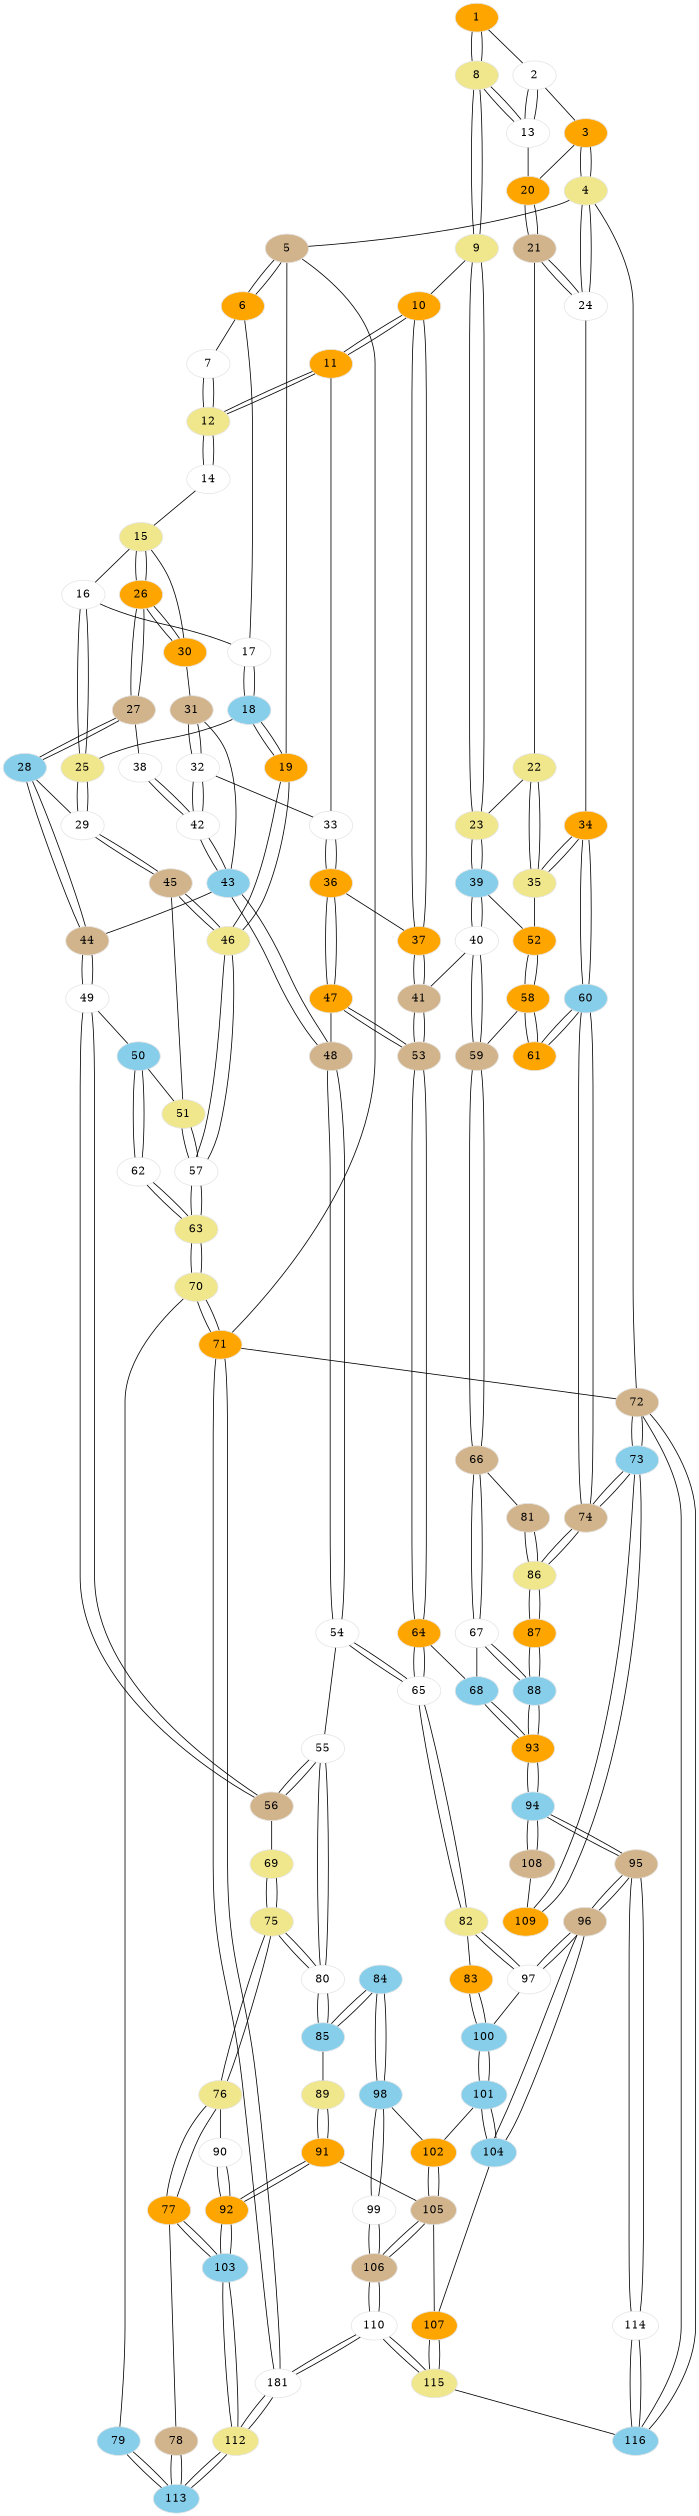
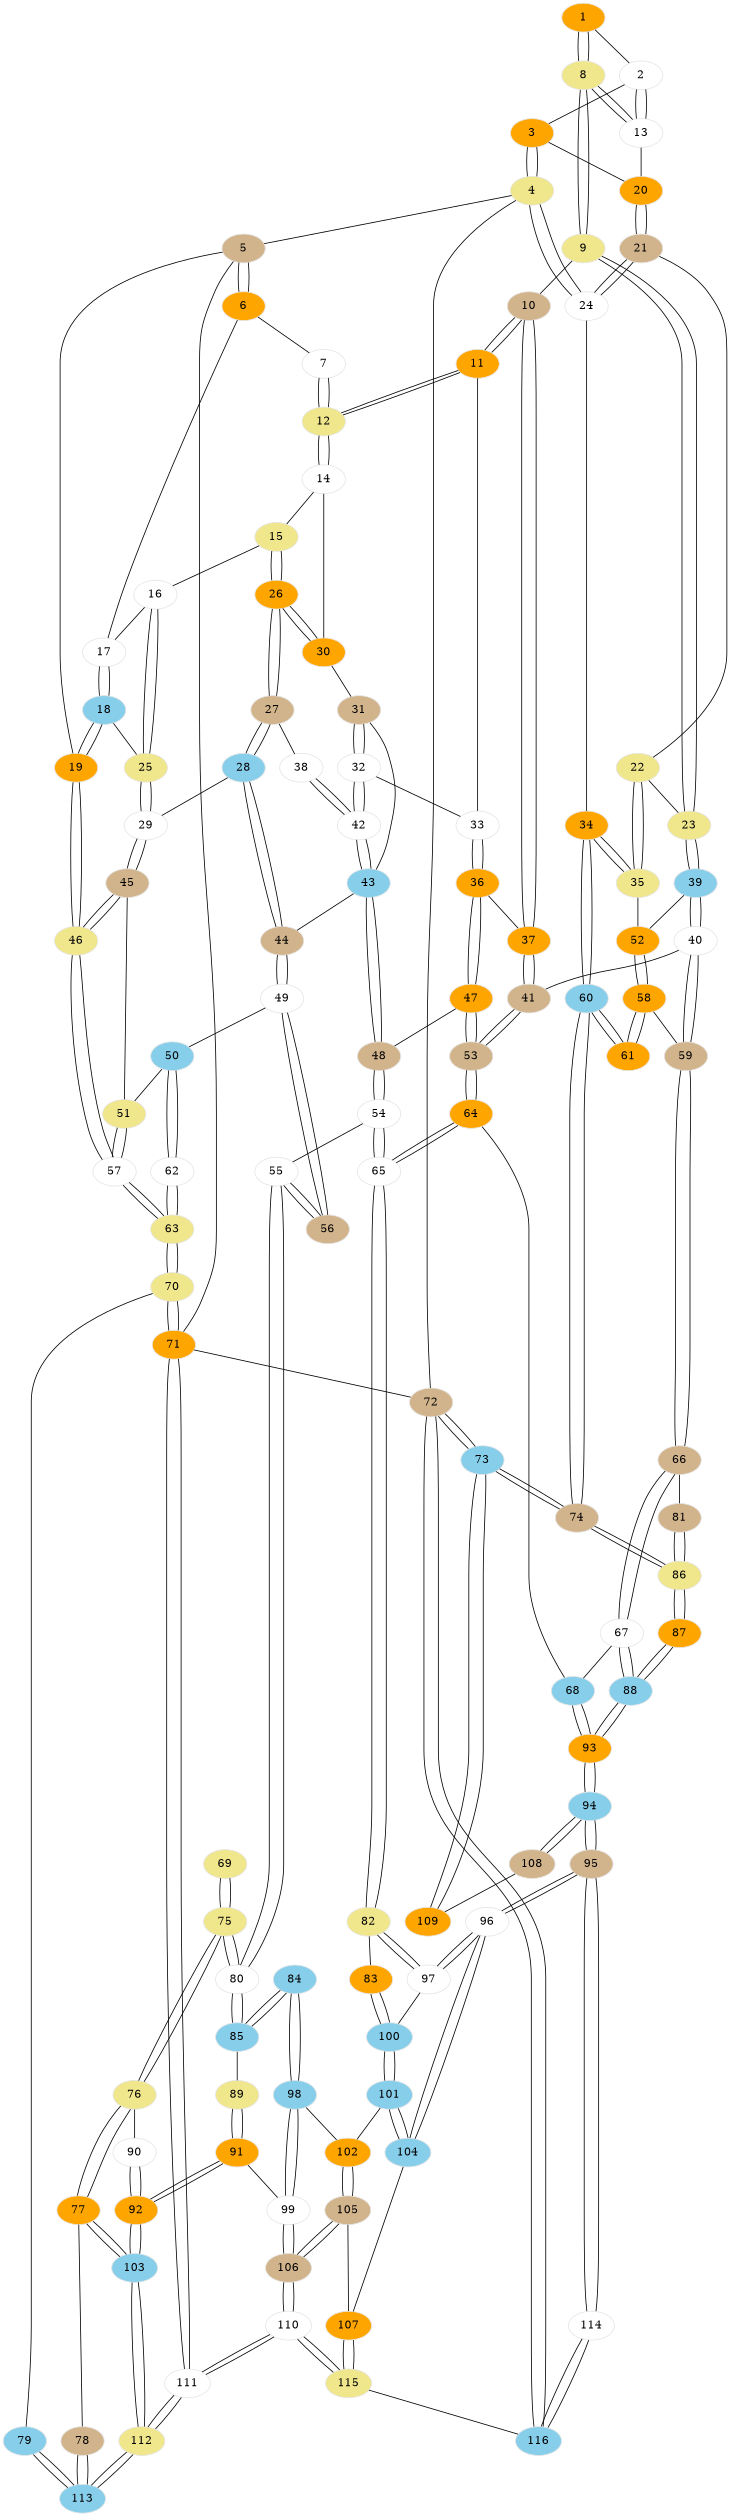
(419, 306) -> (529, 306)
(174, 591) -> (324, 566)
(272, 1835) -> none
(585, 1922) -> (487, 1922)
(386, 2185) -> (263, 2181)
(278, 2383) -> (188, 2383)
